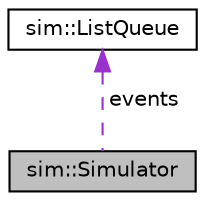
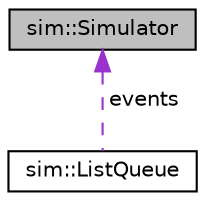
(103, 111) -> (103, 111)
